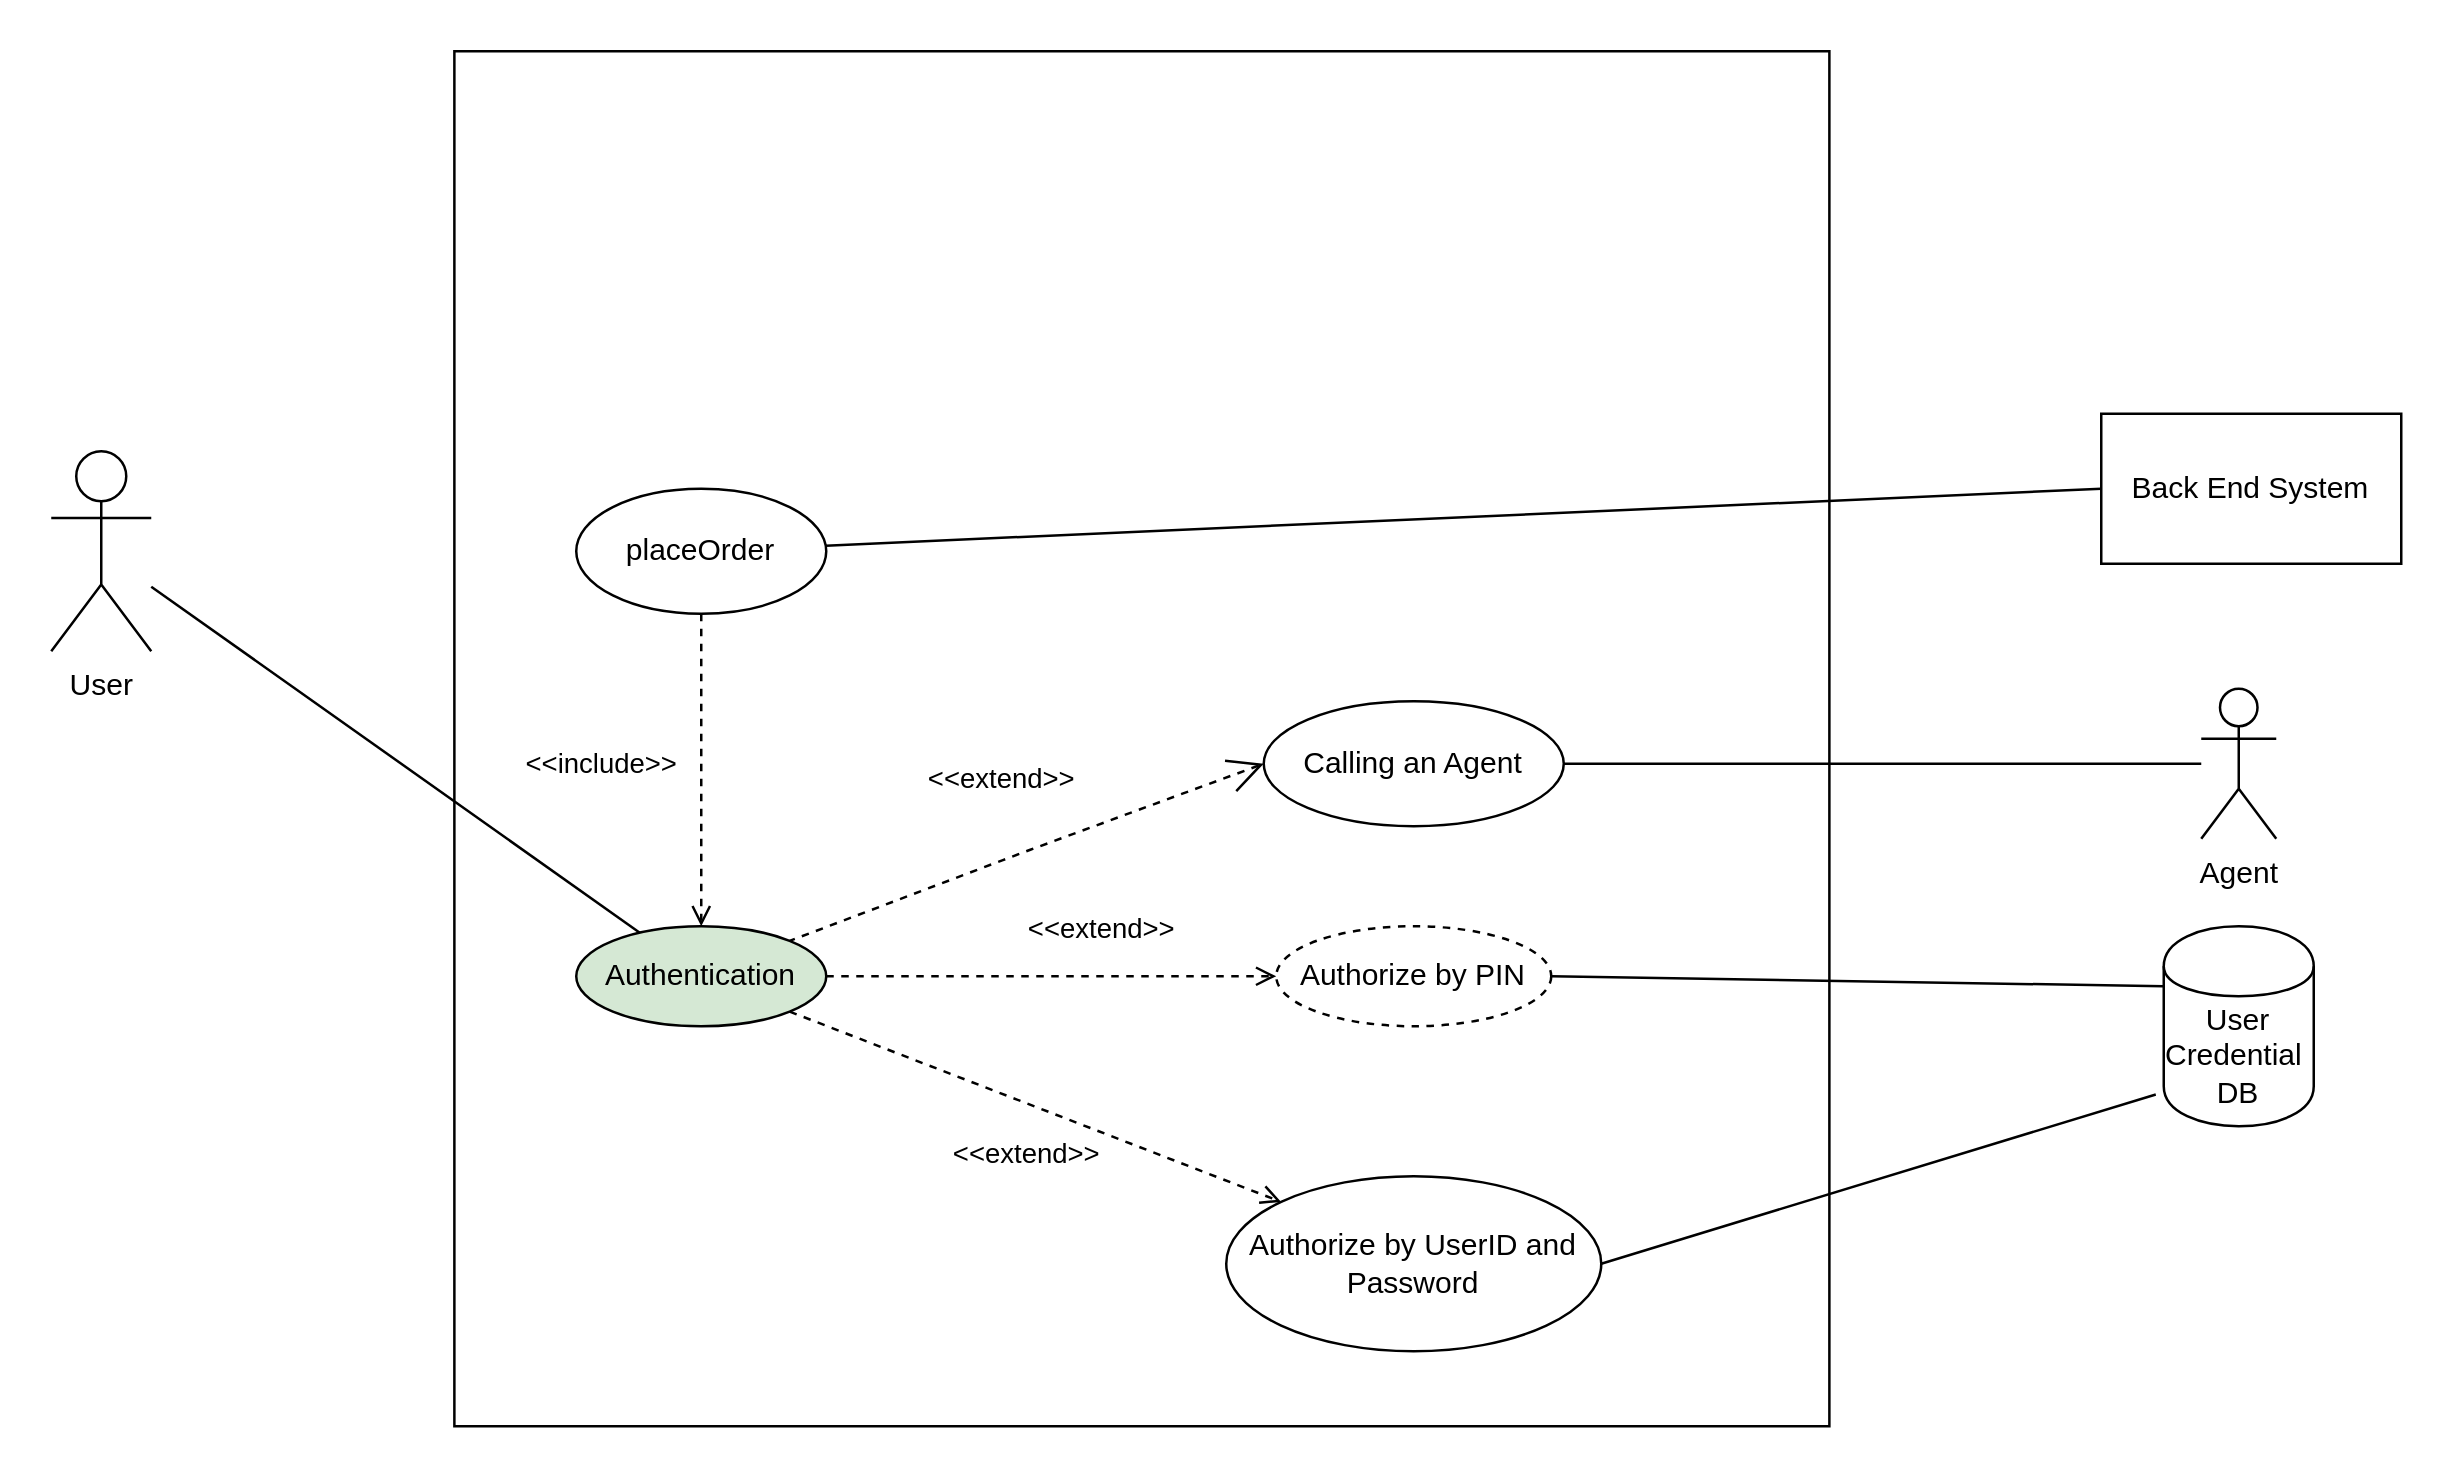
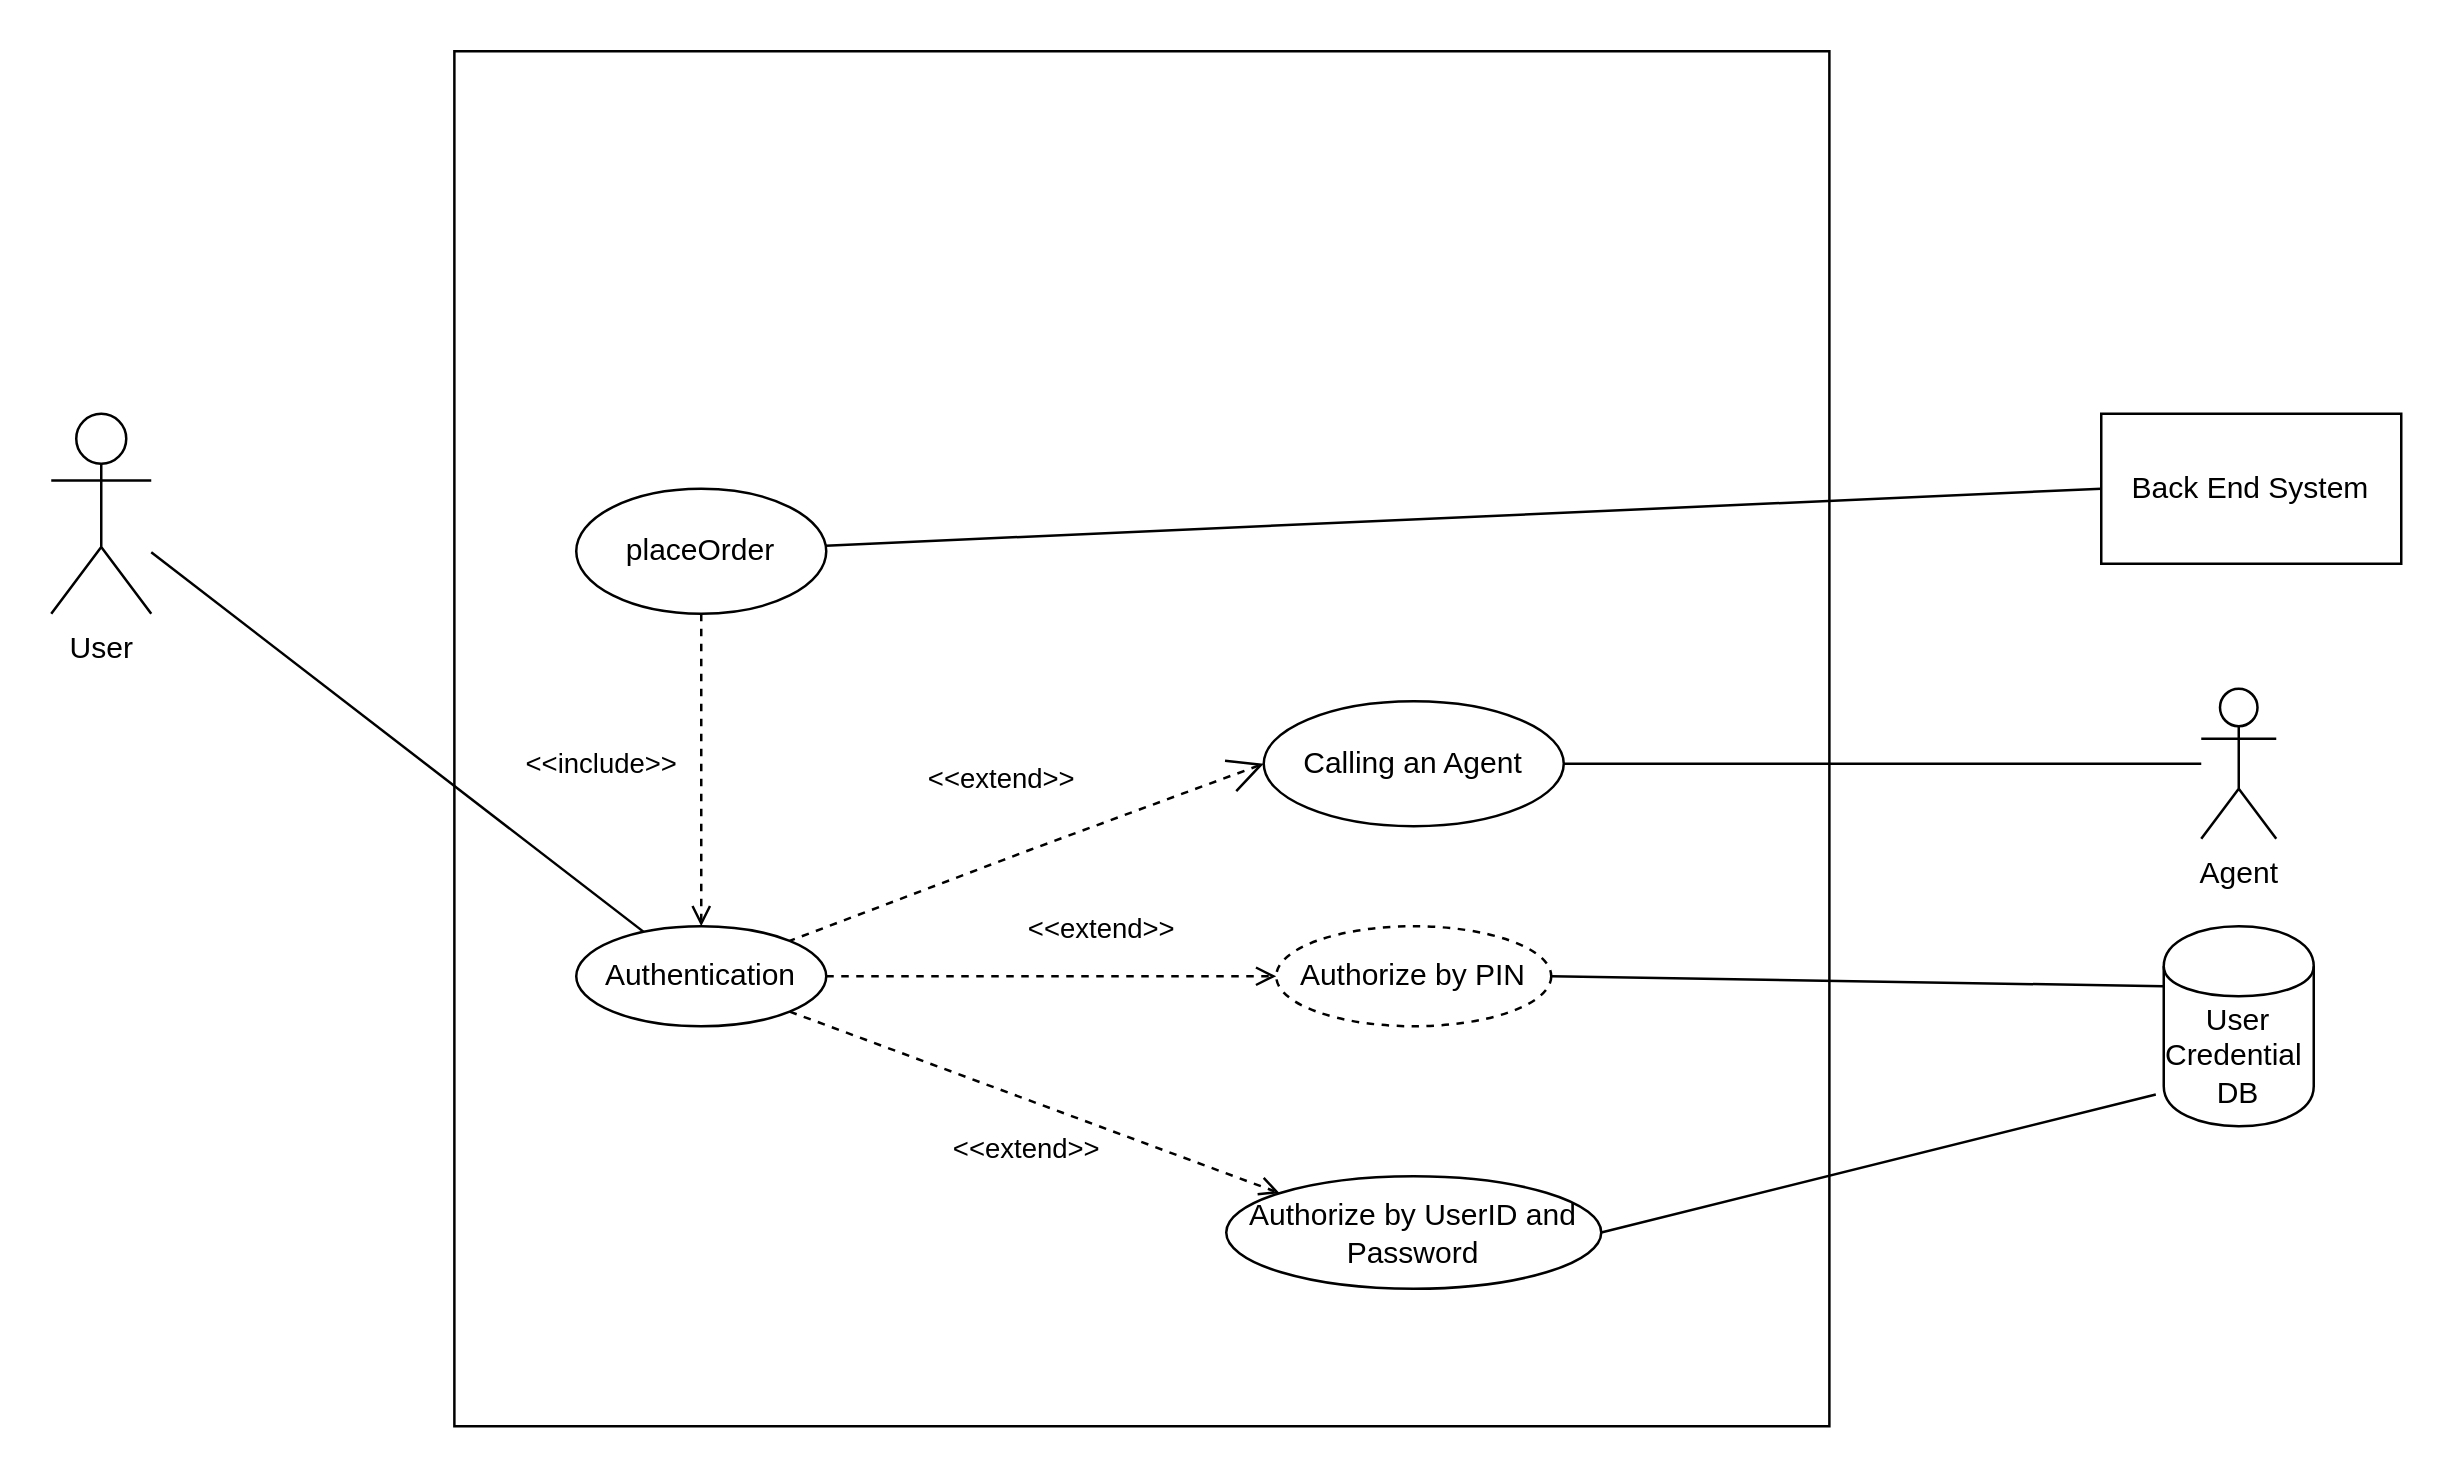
(101, 551) -> (101, 514)
(701, 976) -> (701, 976)
(1414, 1264) -> (1414, 1233)
